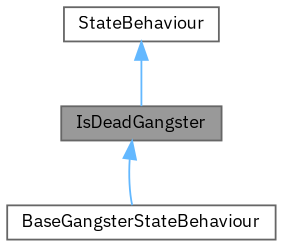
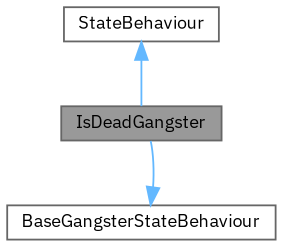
(129, 182) -> (153, 164)
